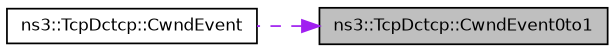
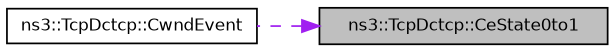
(464, 26) -> (464, 26)
